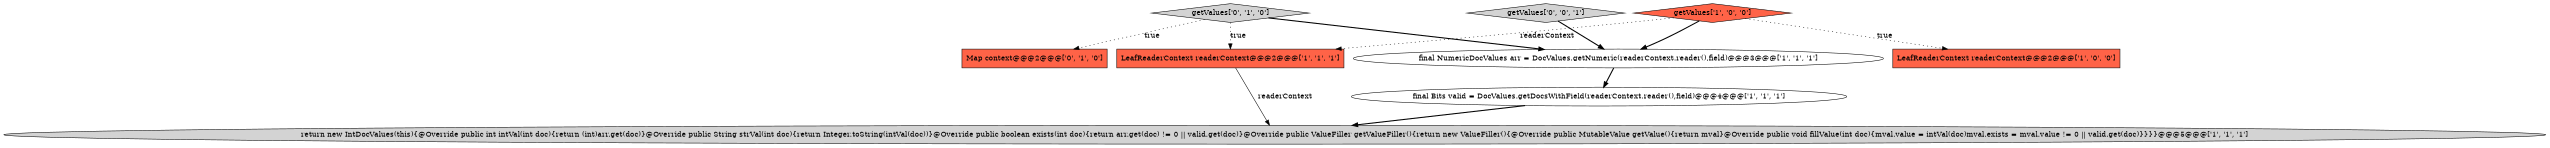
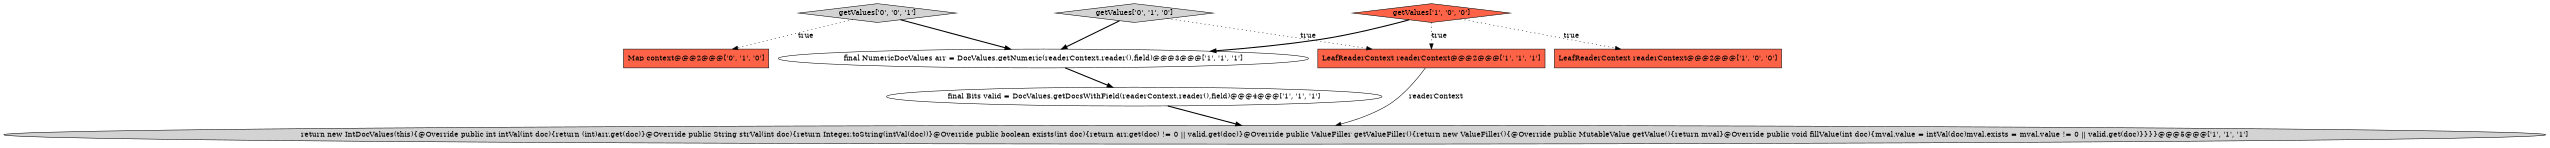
(1142, 34) -> (795, 34)
(1547, 36) -> (1440, 36)
